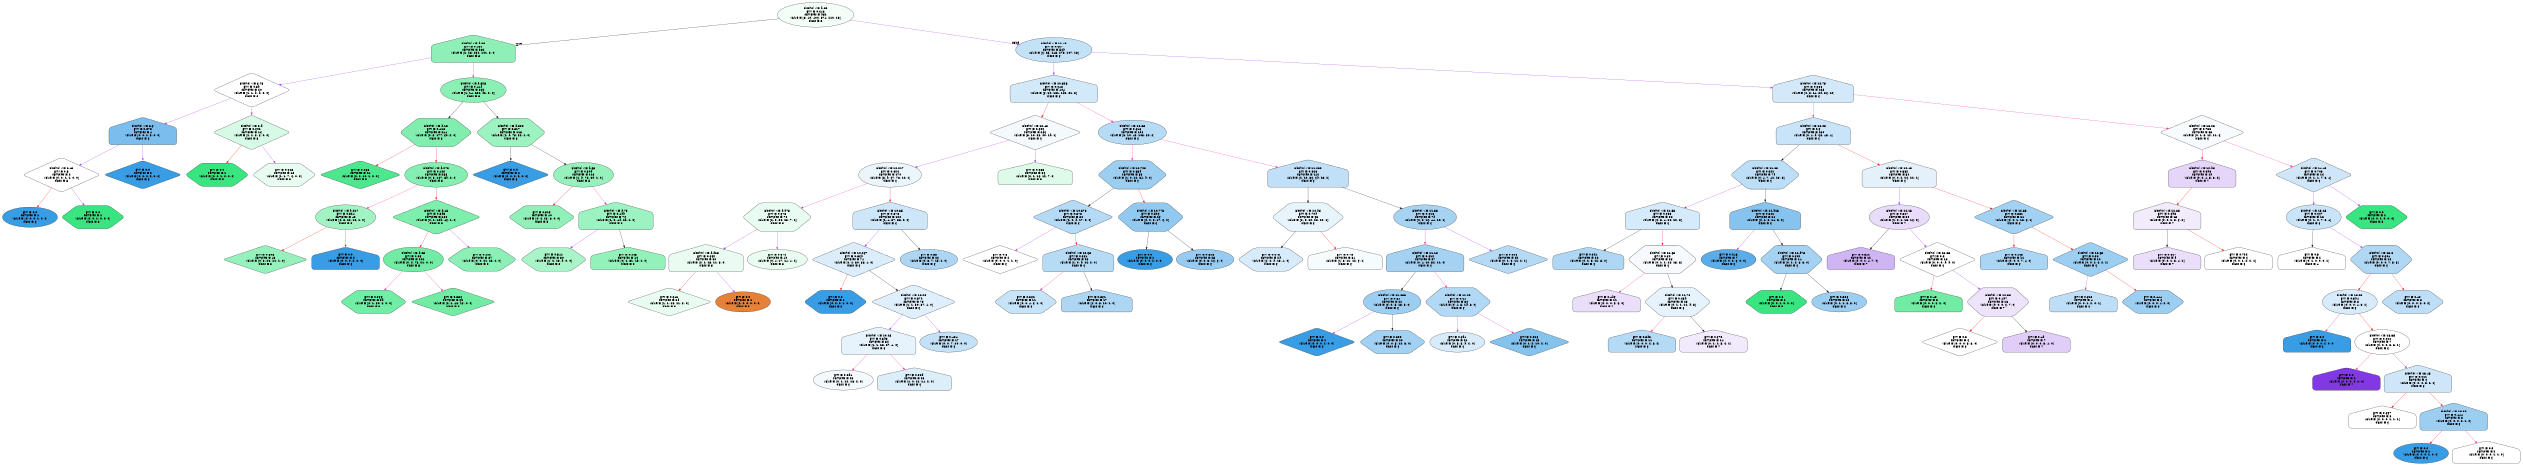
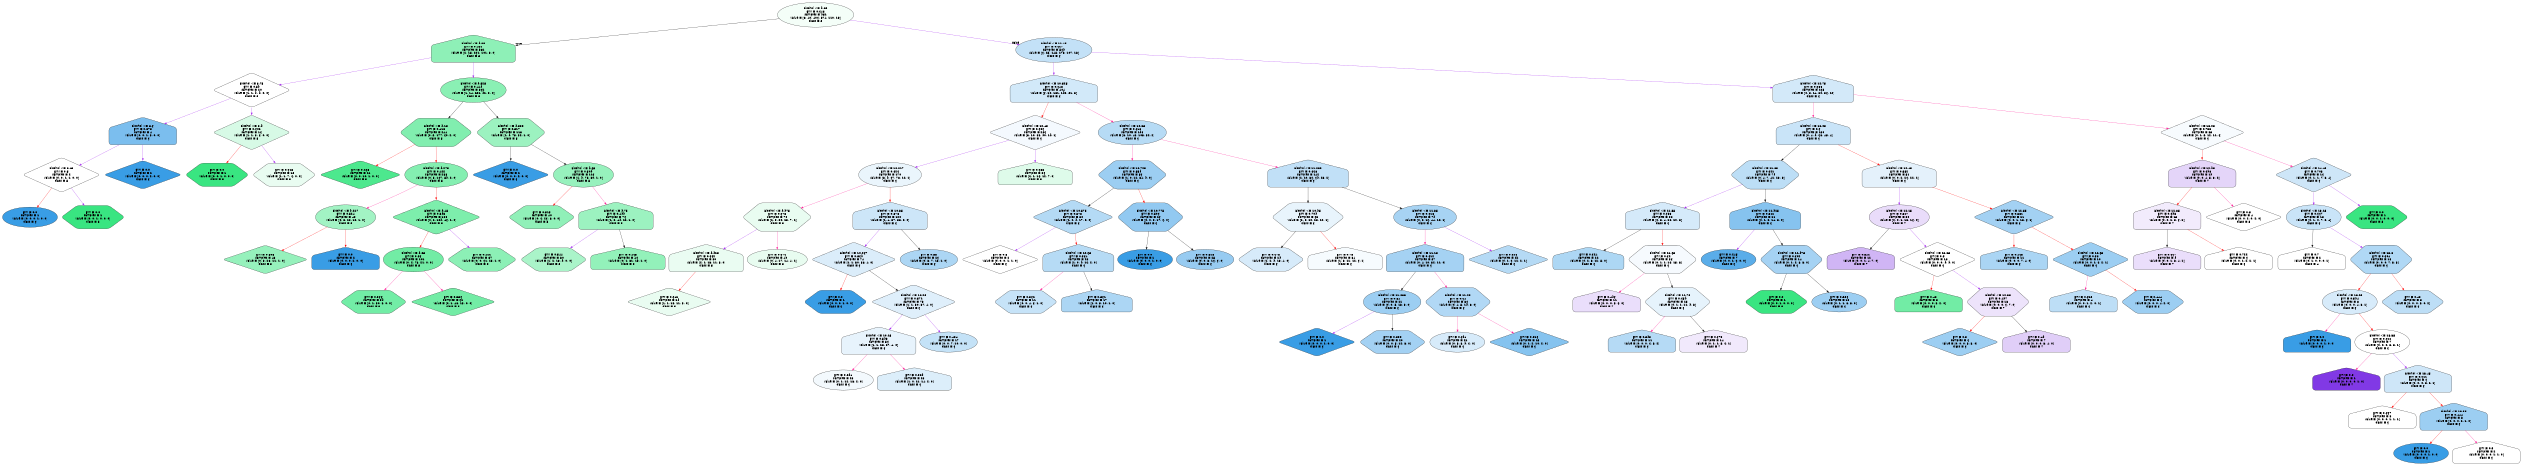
none -> (2244, 217)
(2312, 260) -> (2312, 260)
(743, 302) -> none
(1960, 342) -> (1960, 342)
